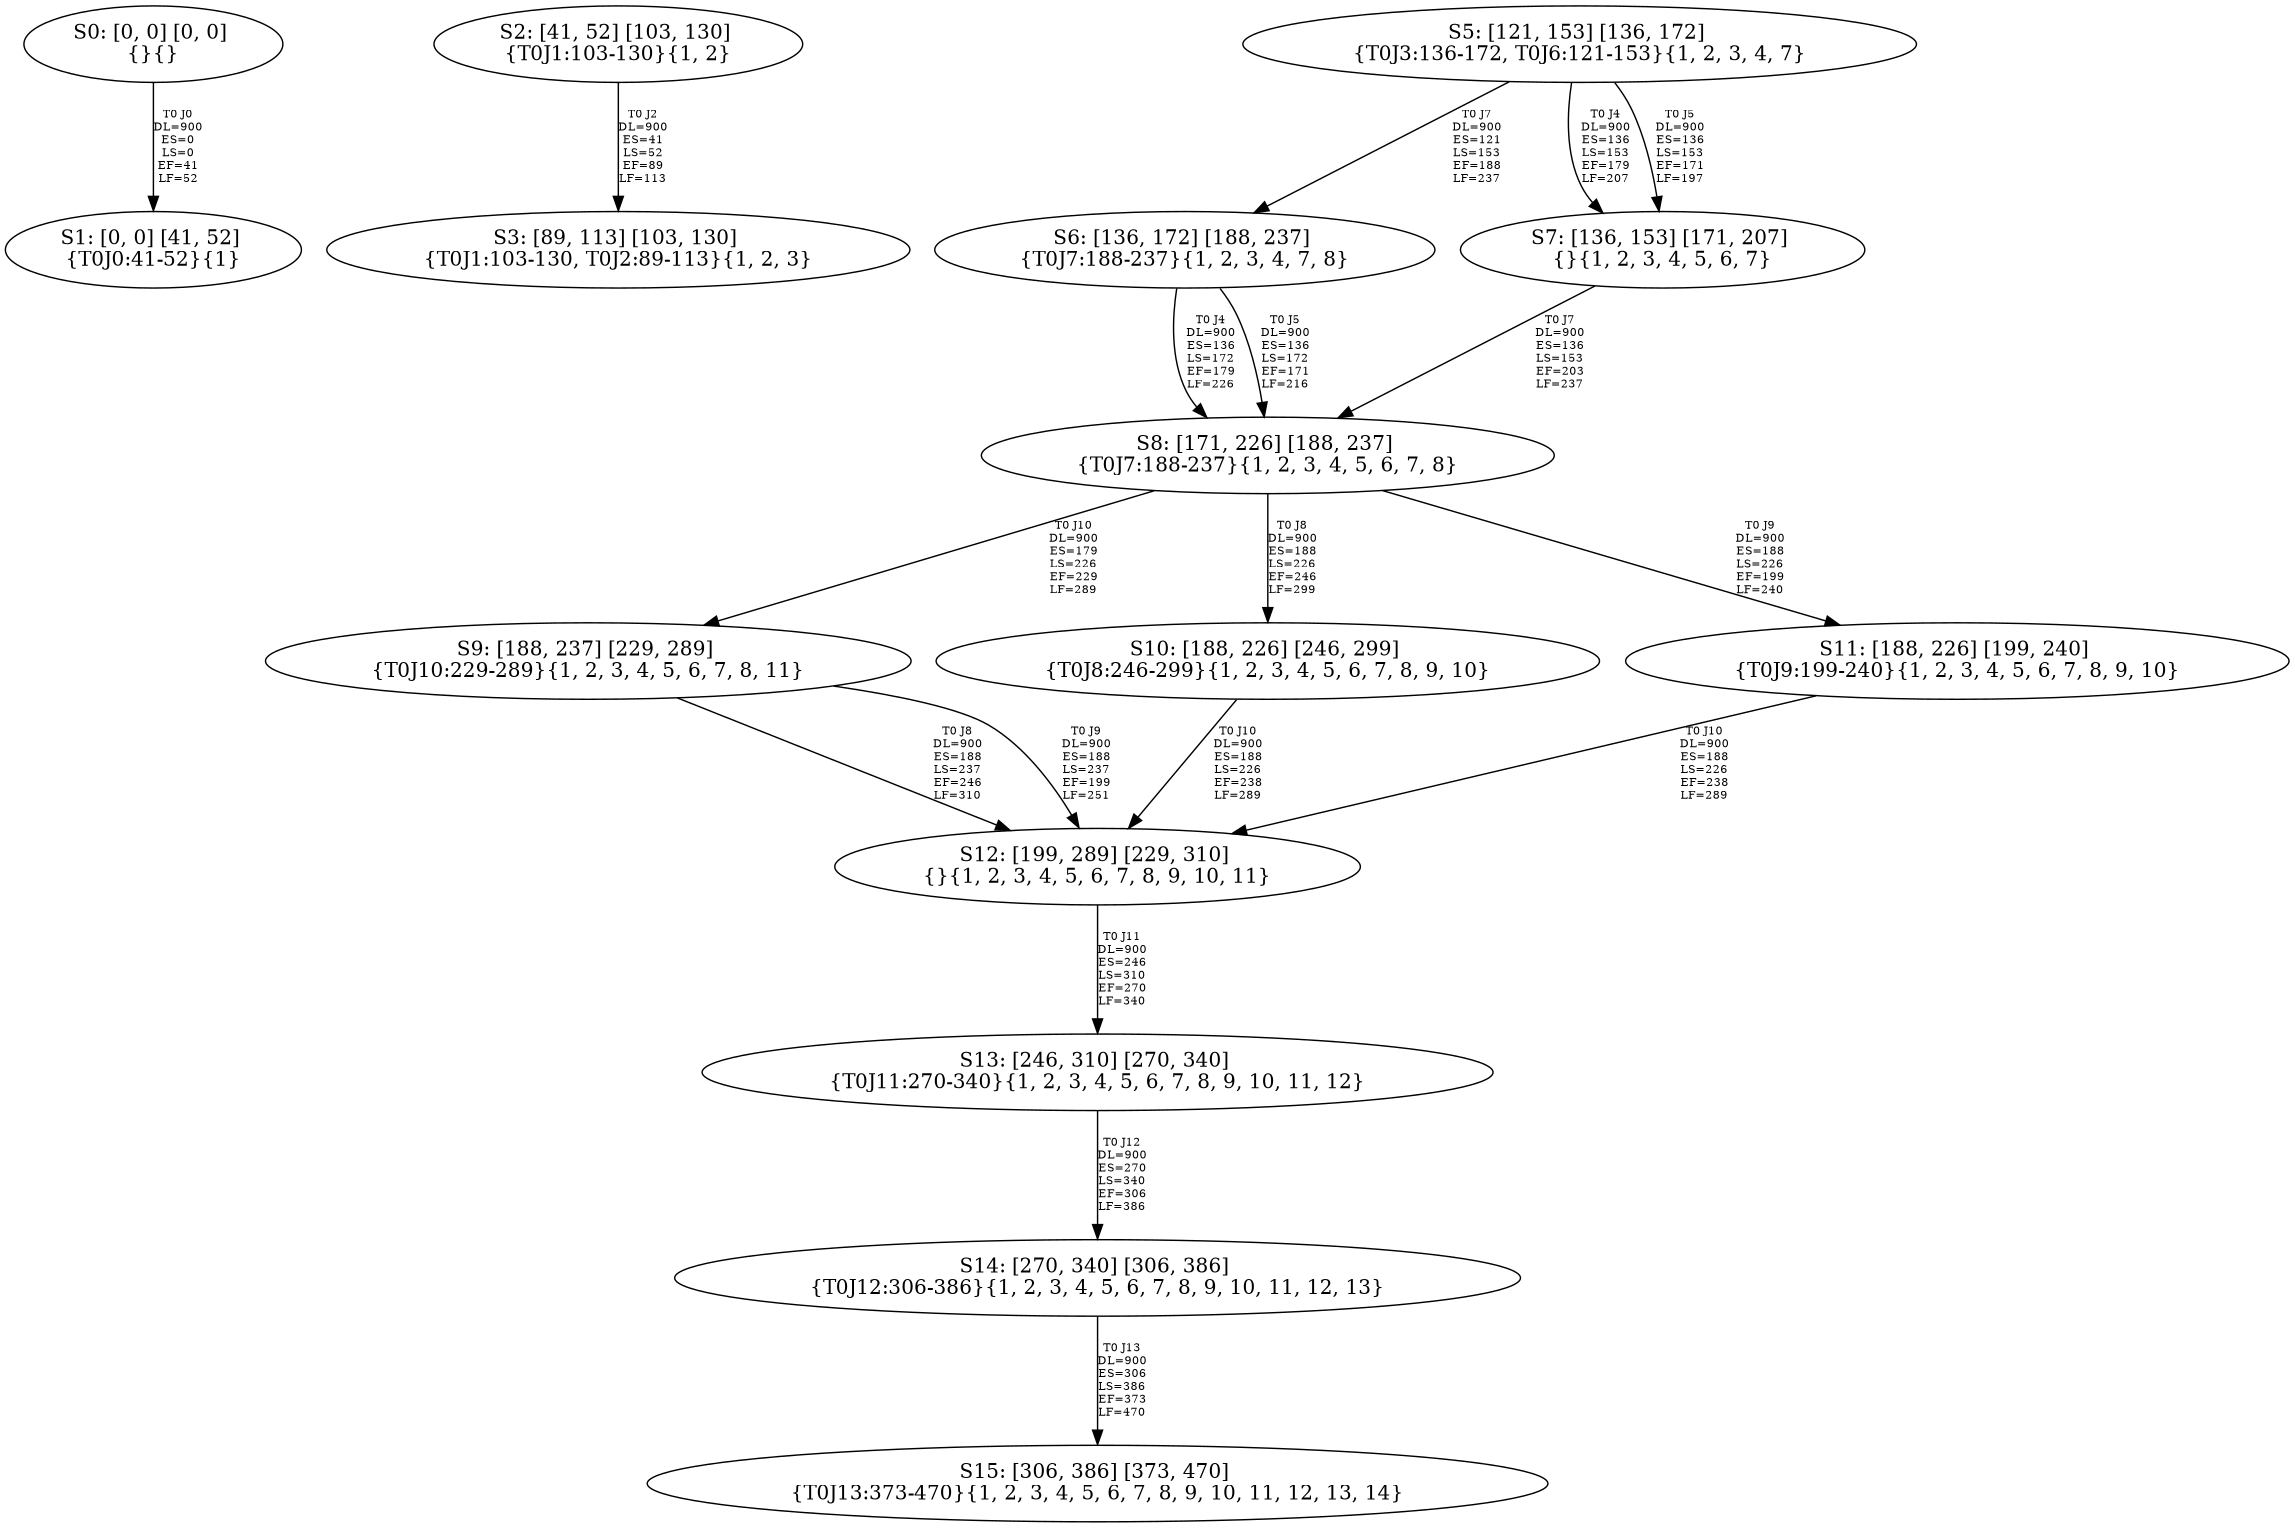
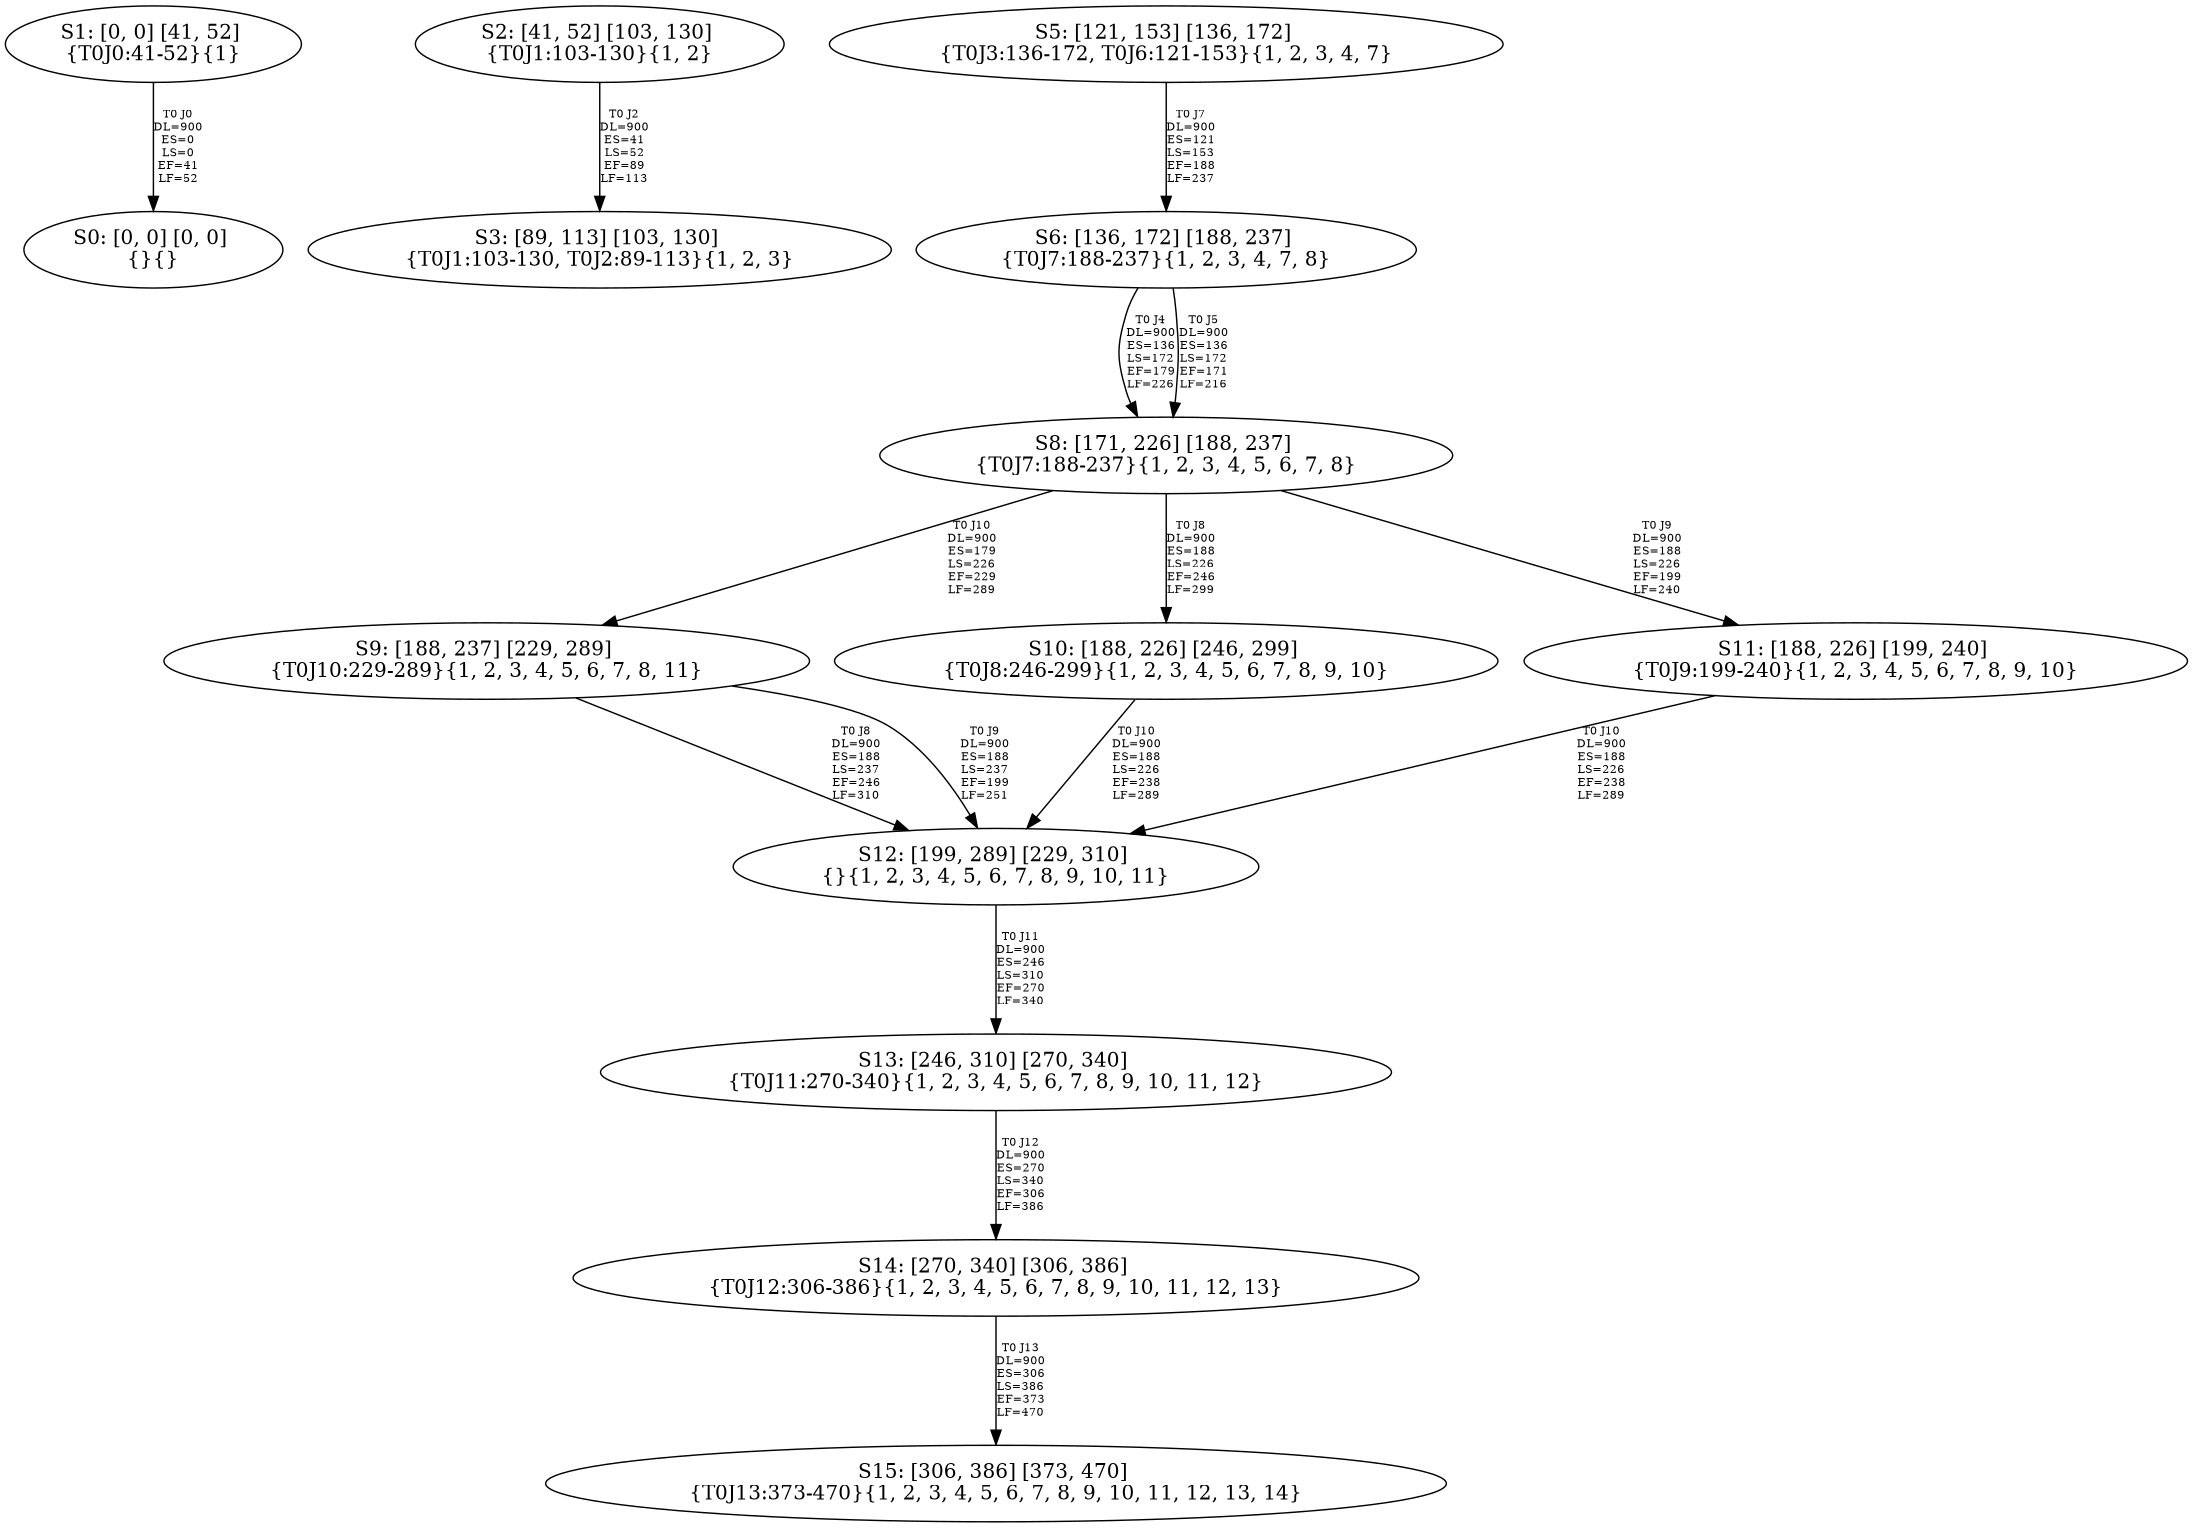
(153, 139) -> (153, 139)
(1663, 250) -> none
